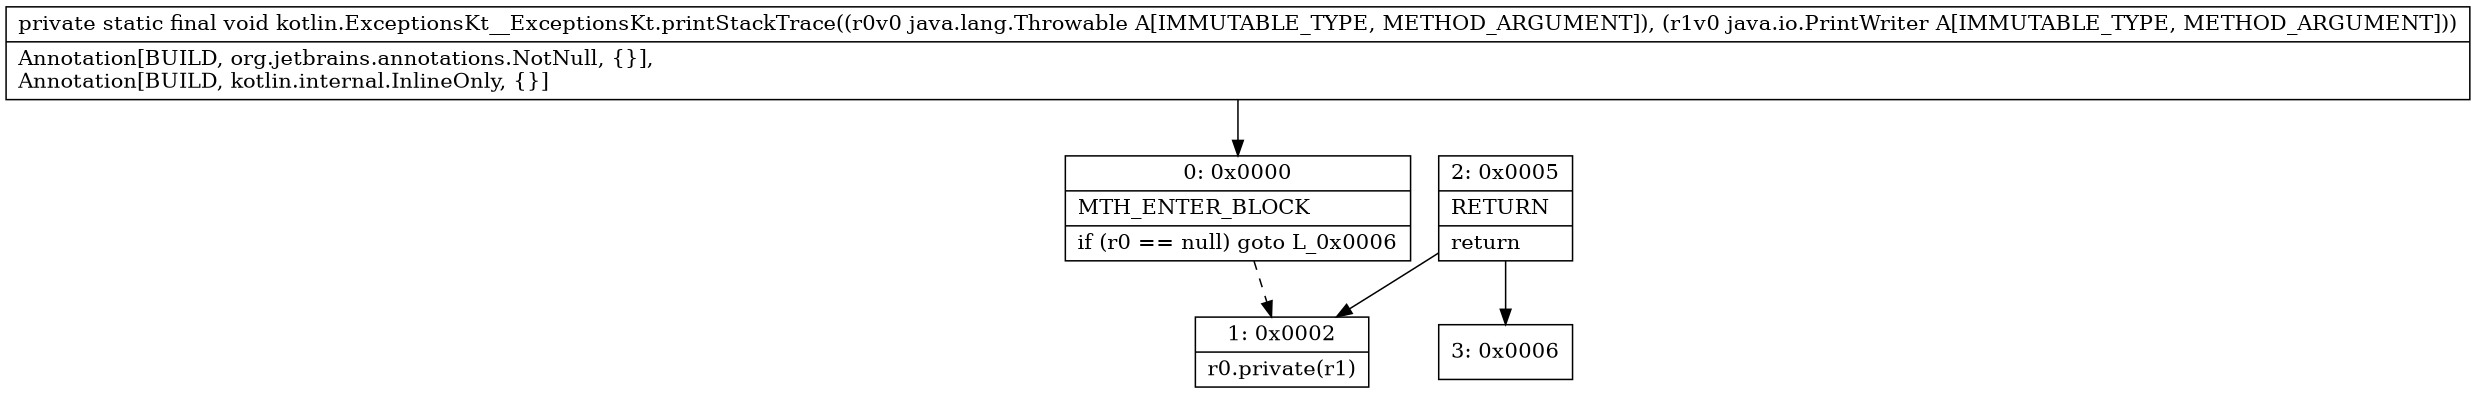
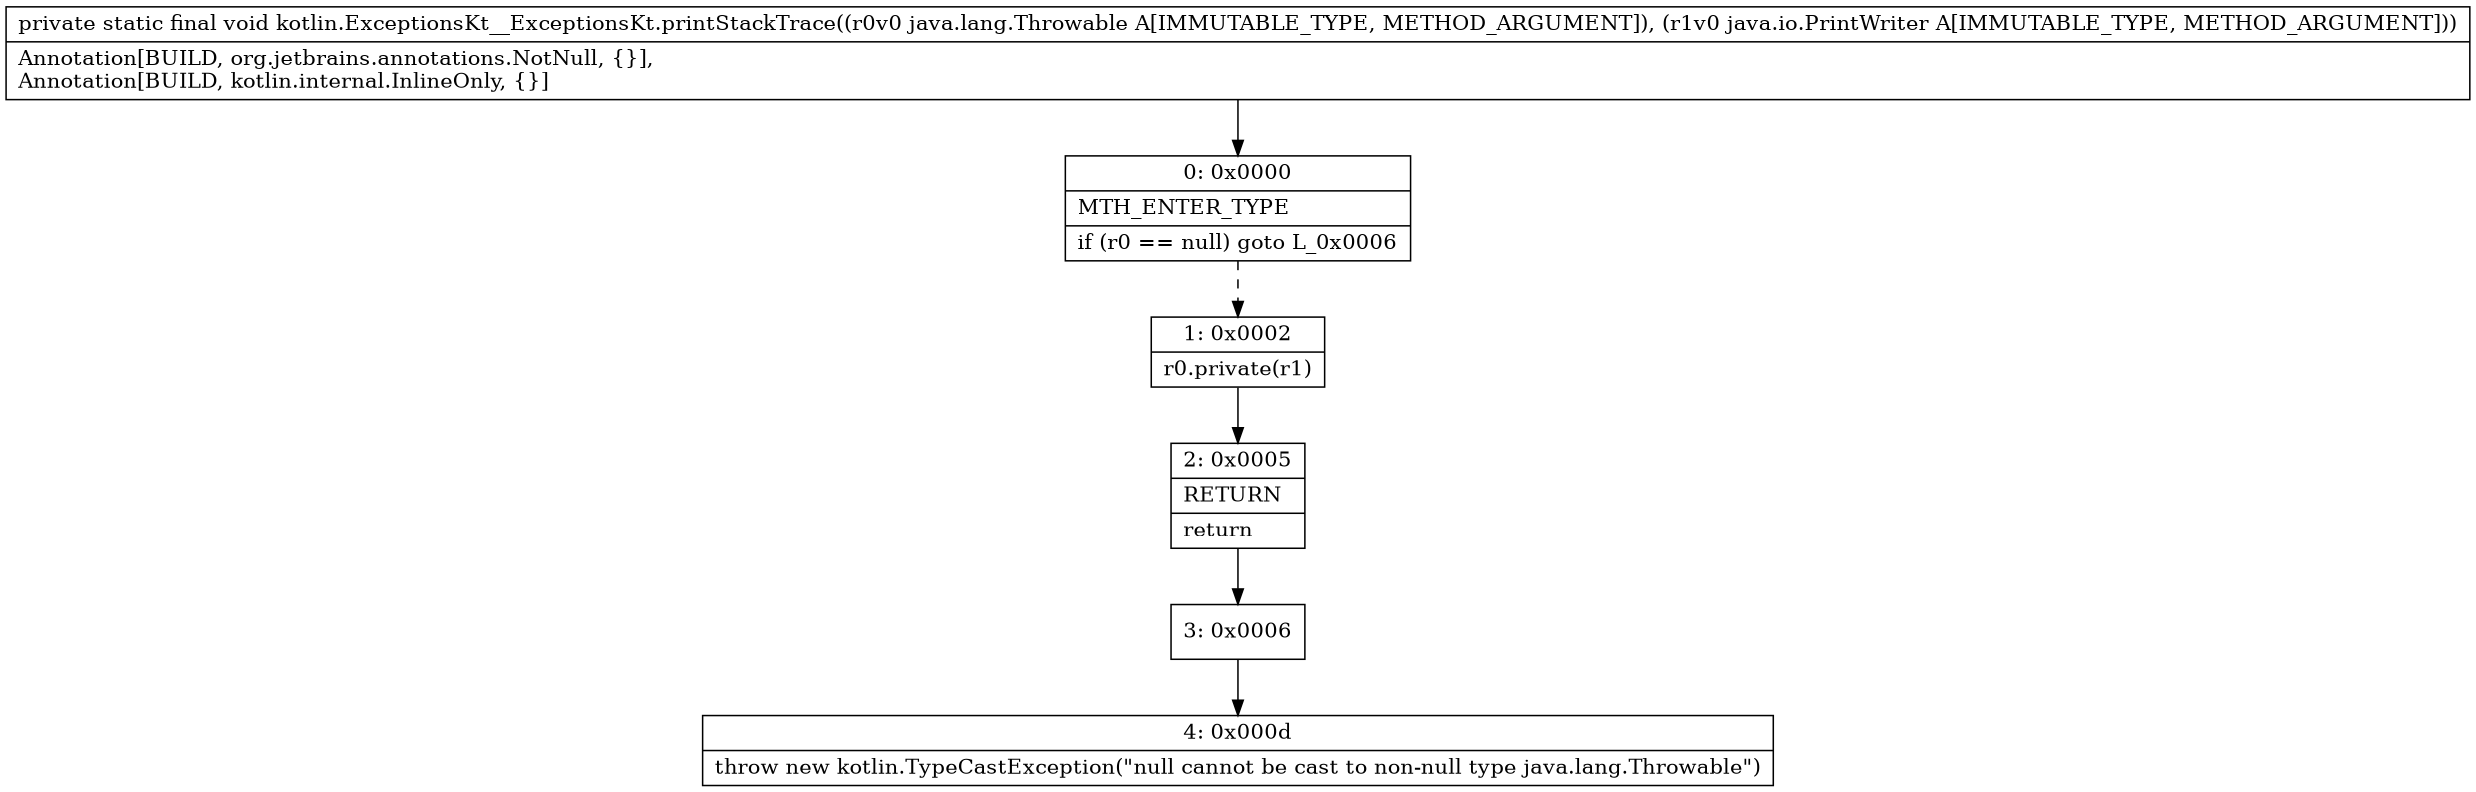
(1195, 208) -> (1184, 208)
(1394, 281) -> (1238, 408)
none -> (1238, 751)
